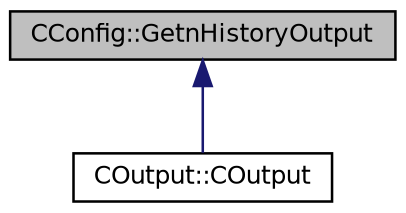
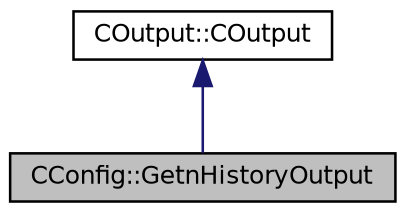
(203, 120) -> (203, 120)
